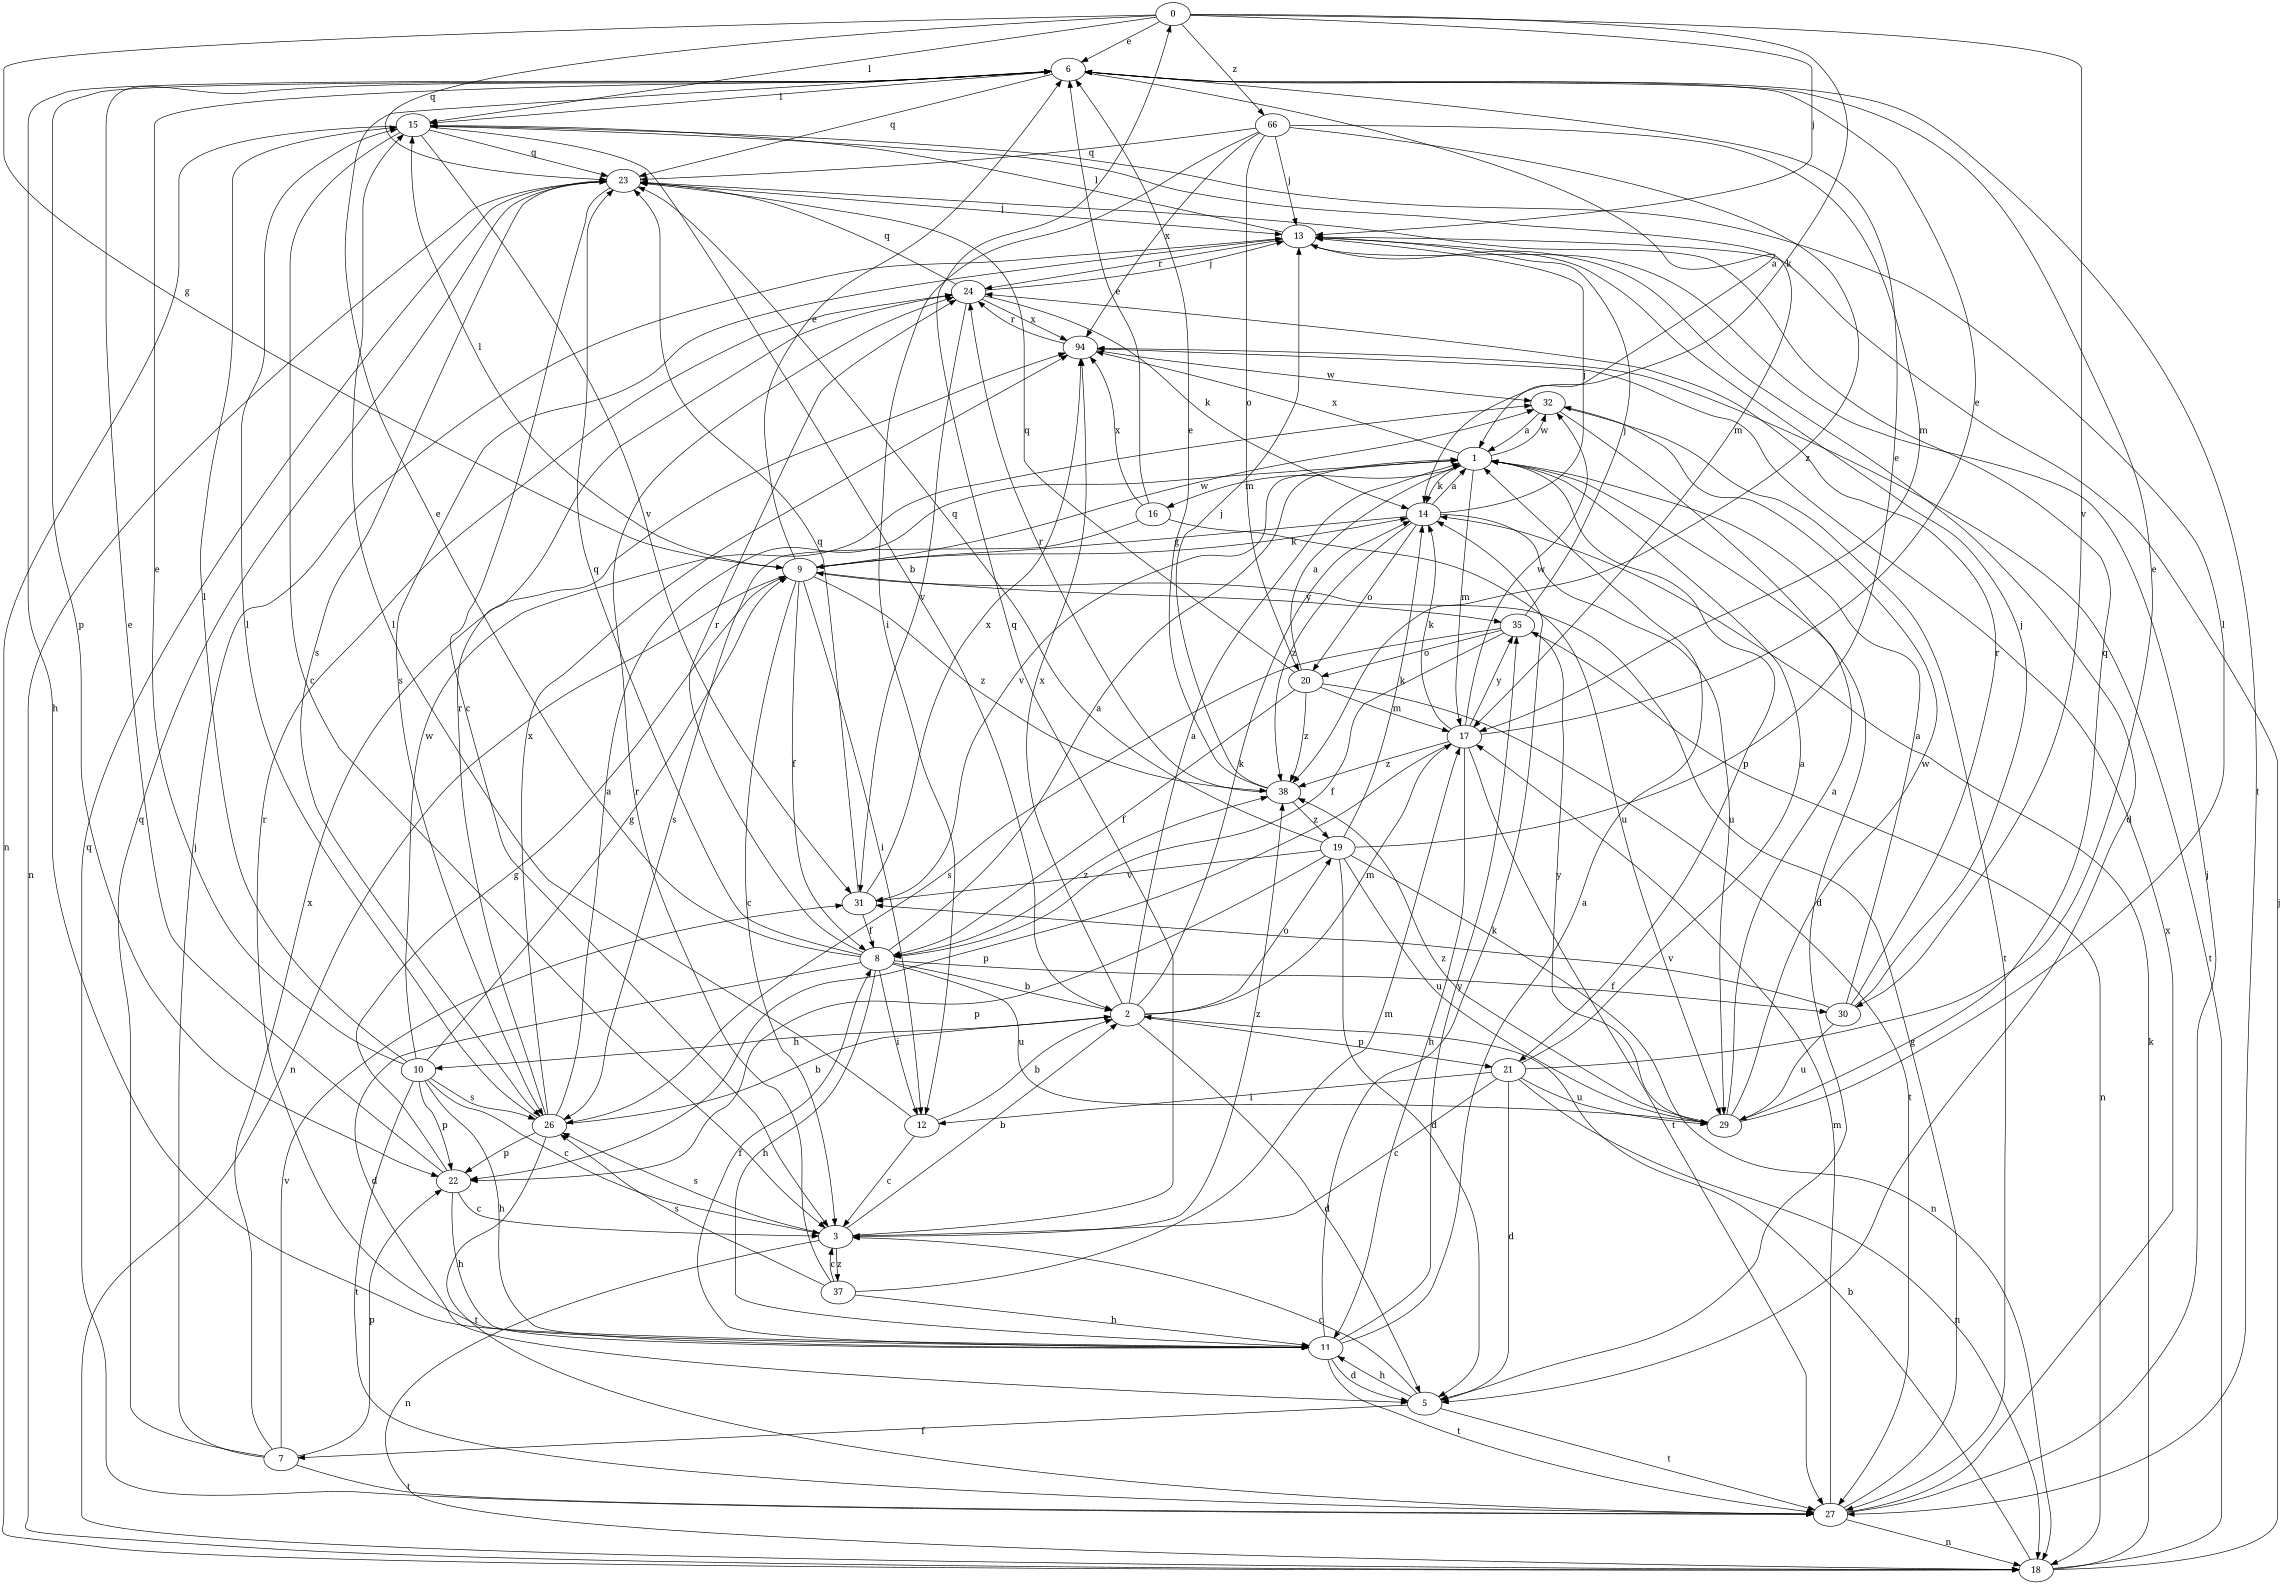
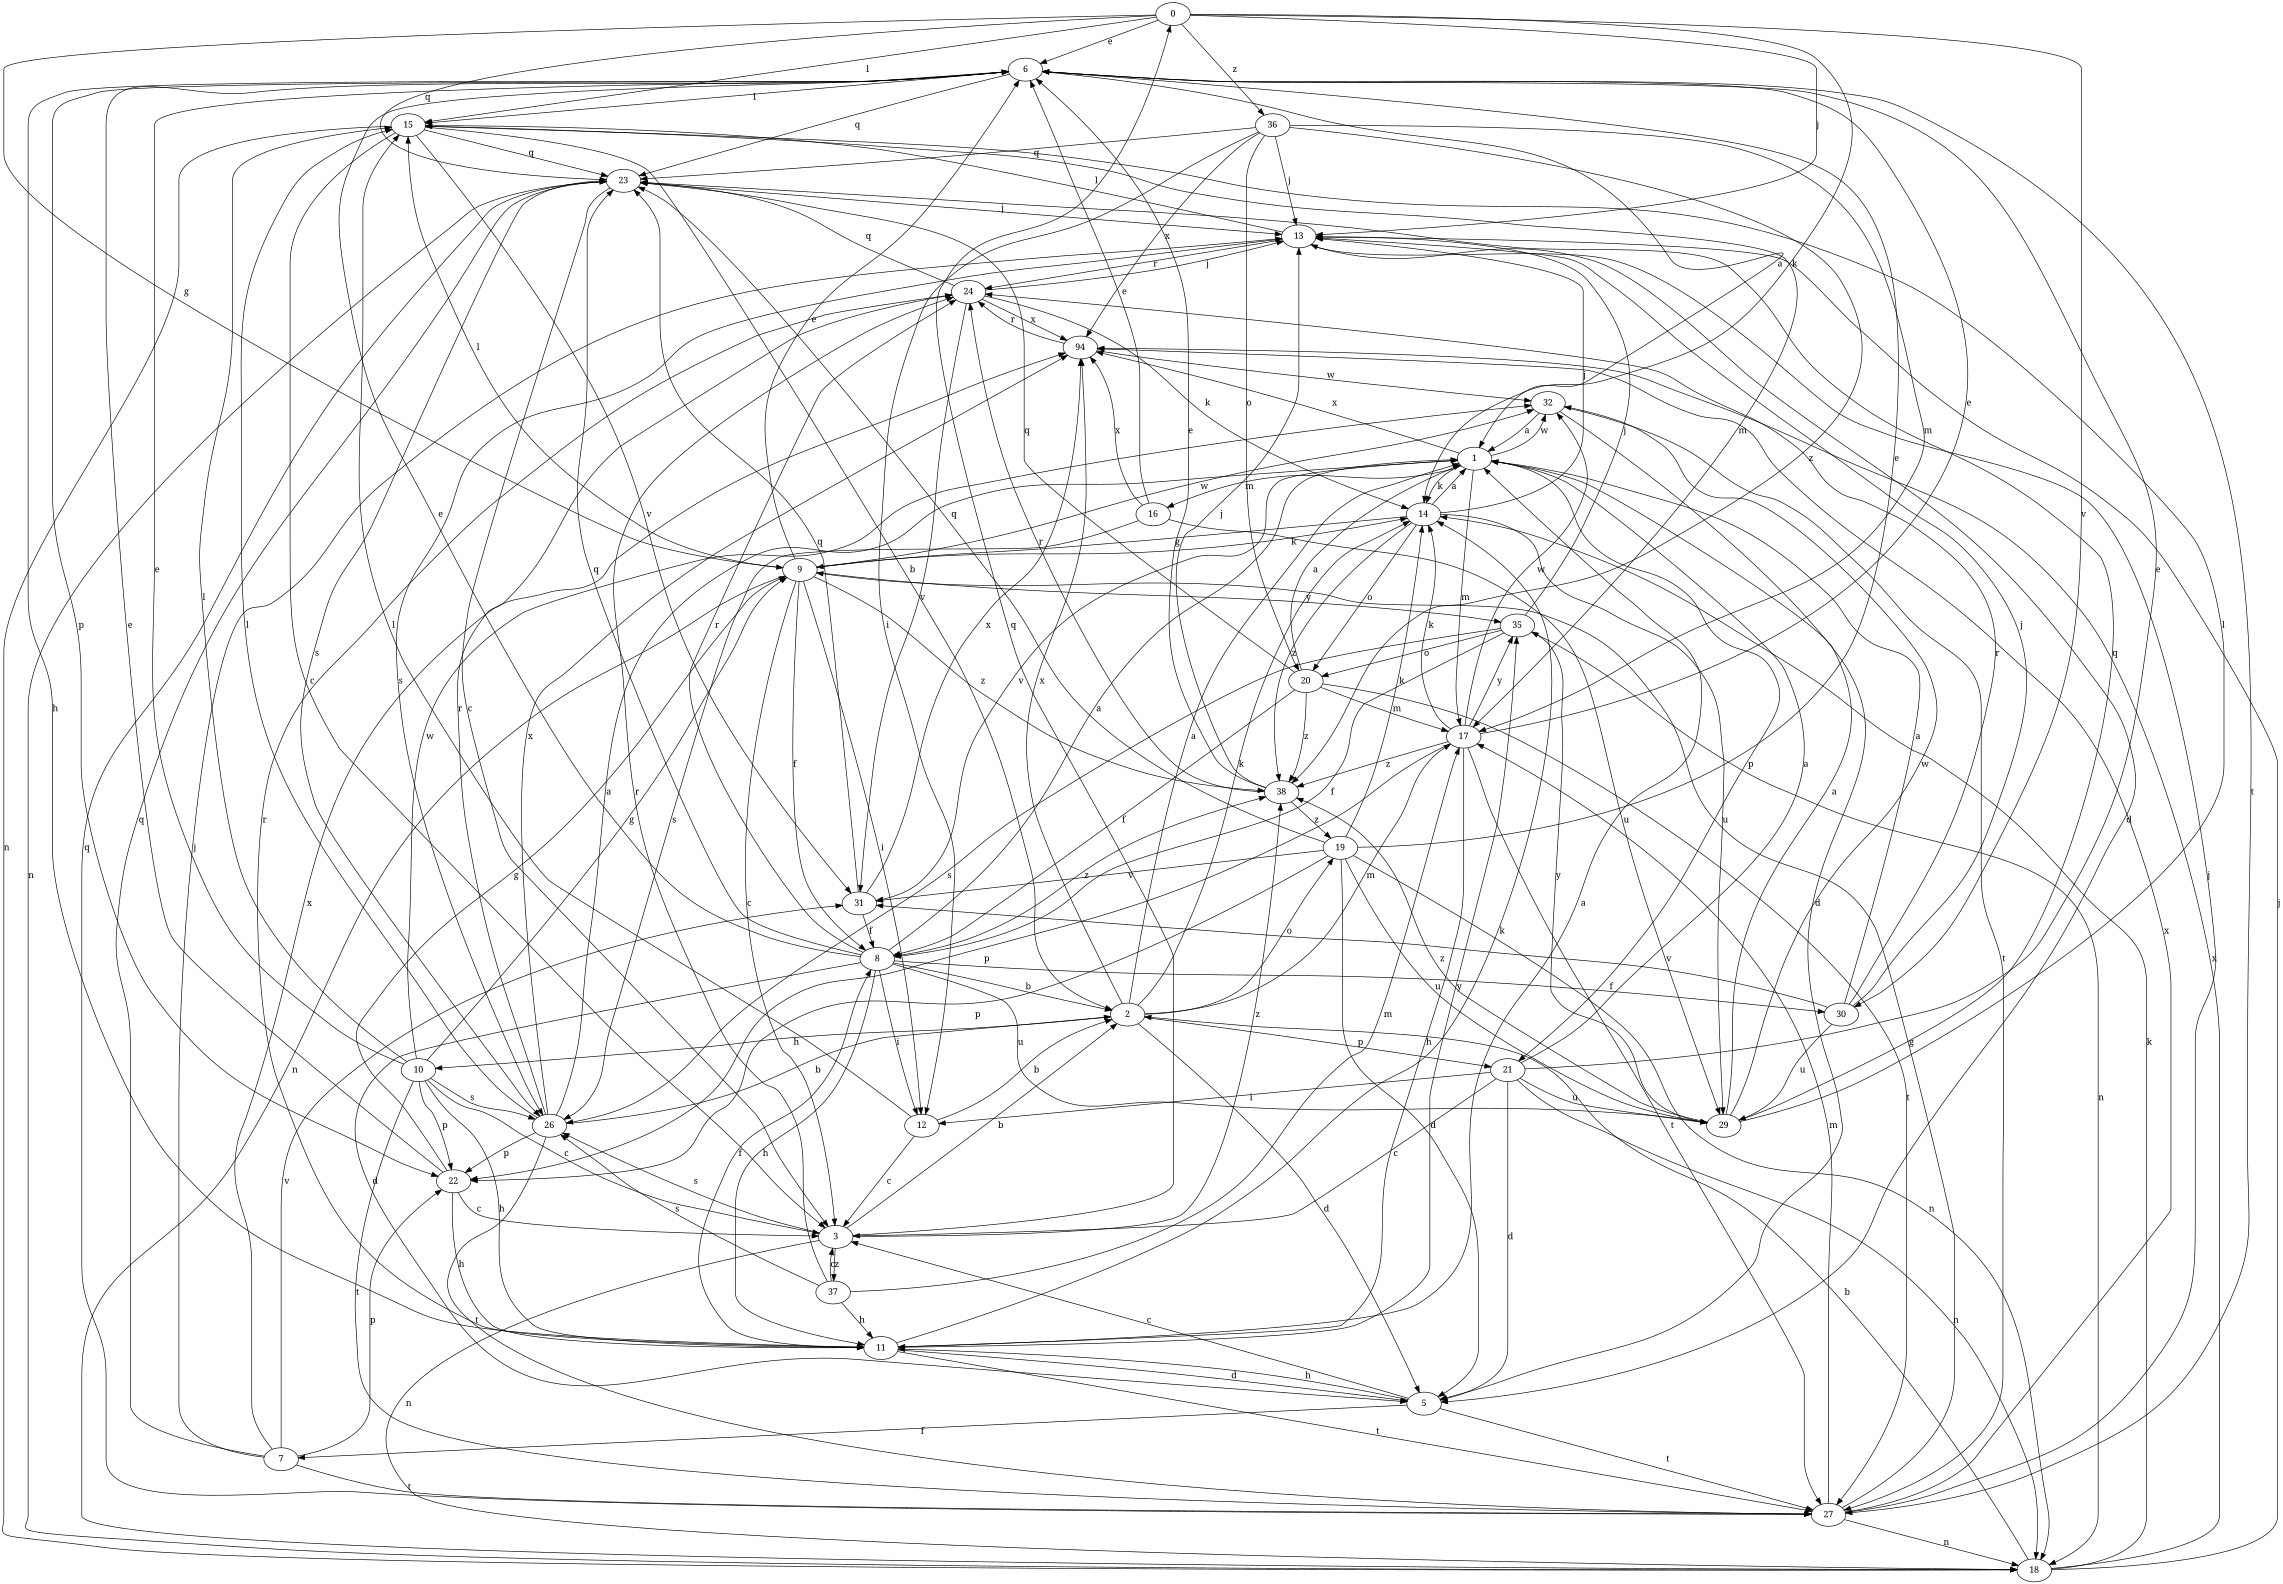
(1273, 125) -> (1273, 125)
(2211, 959) -> (2215, 959)
